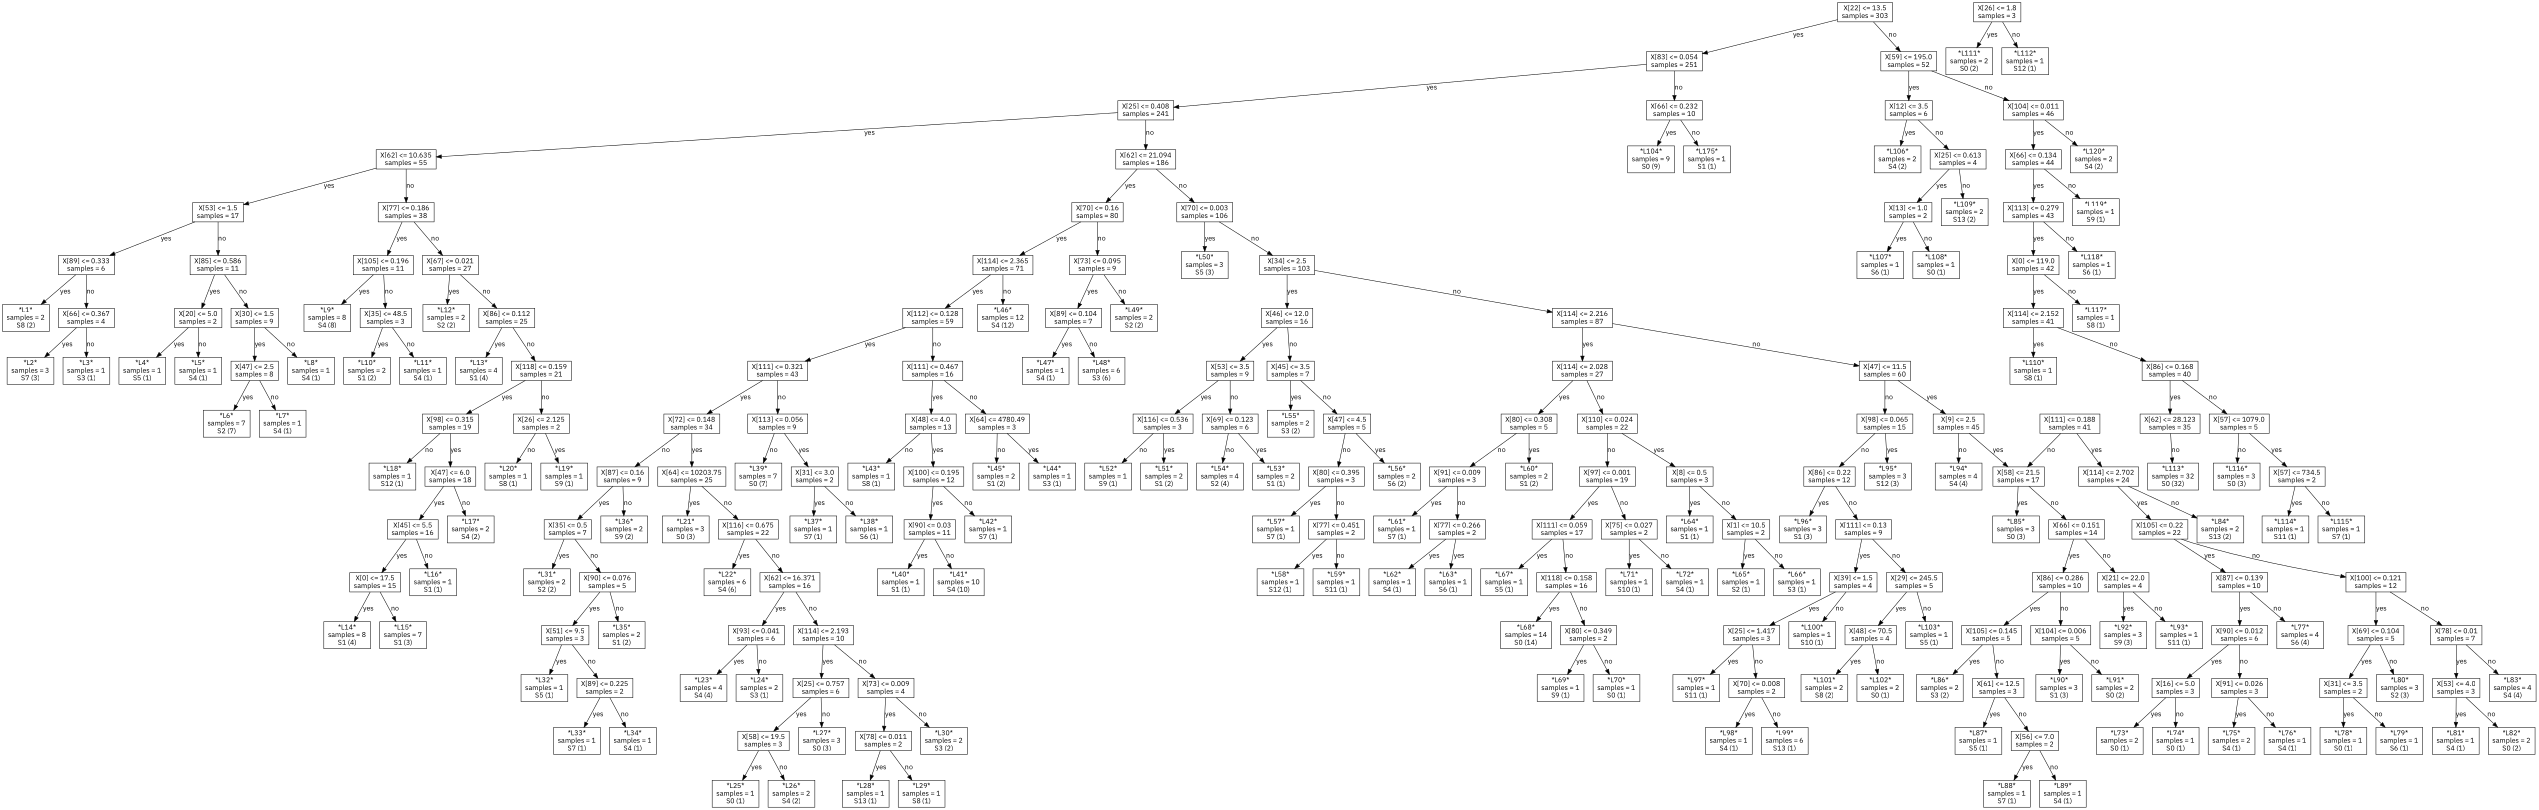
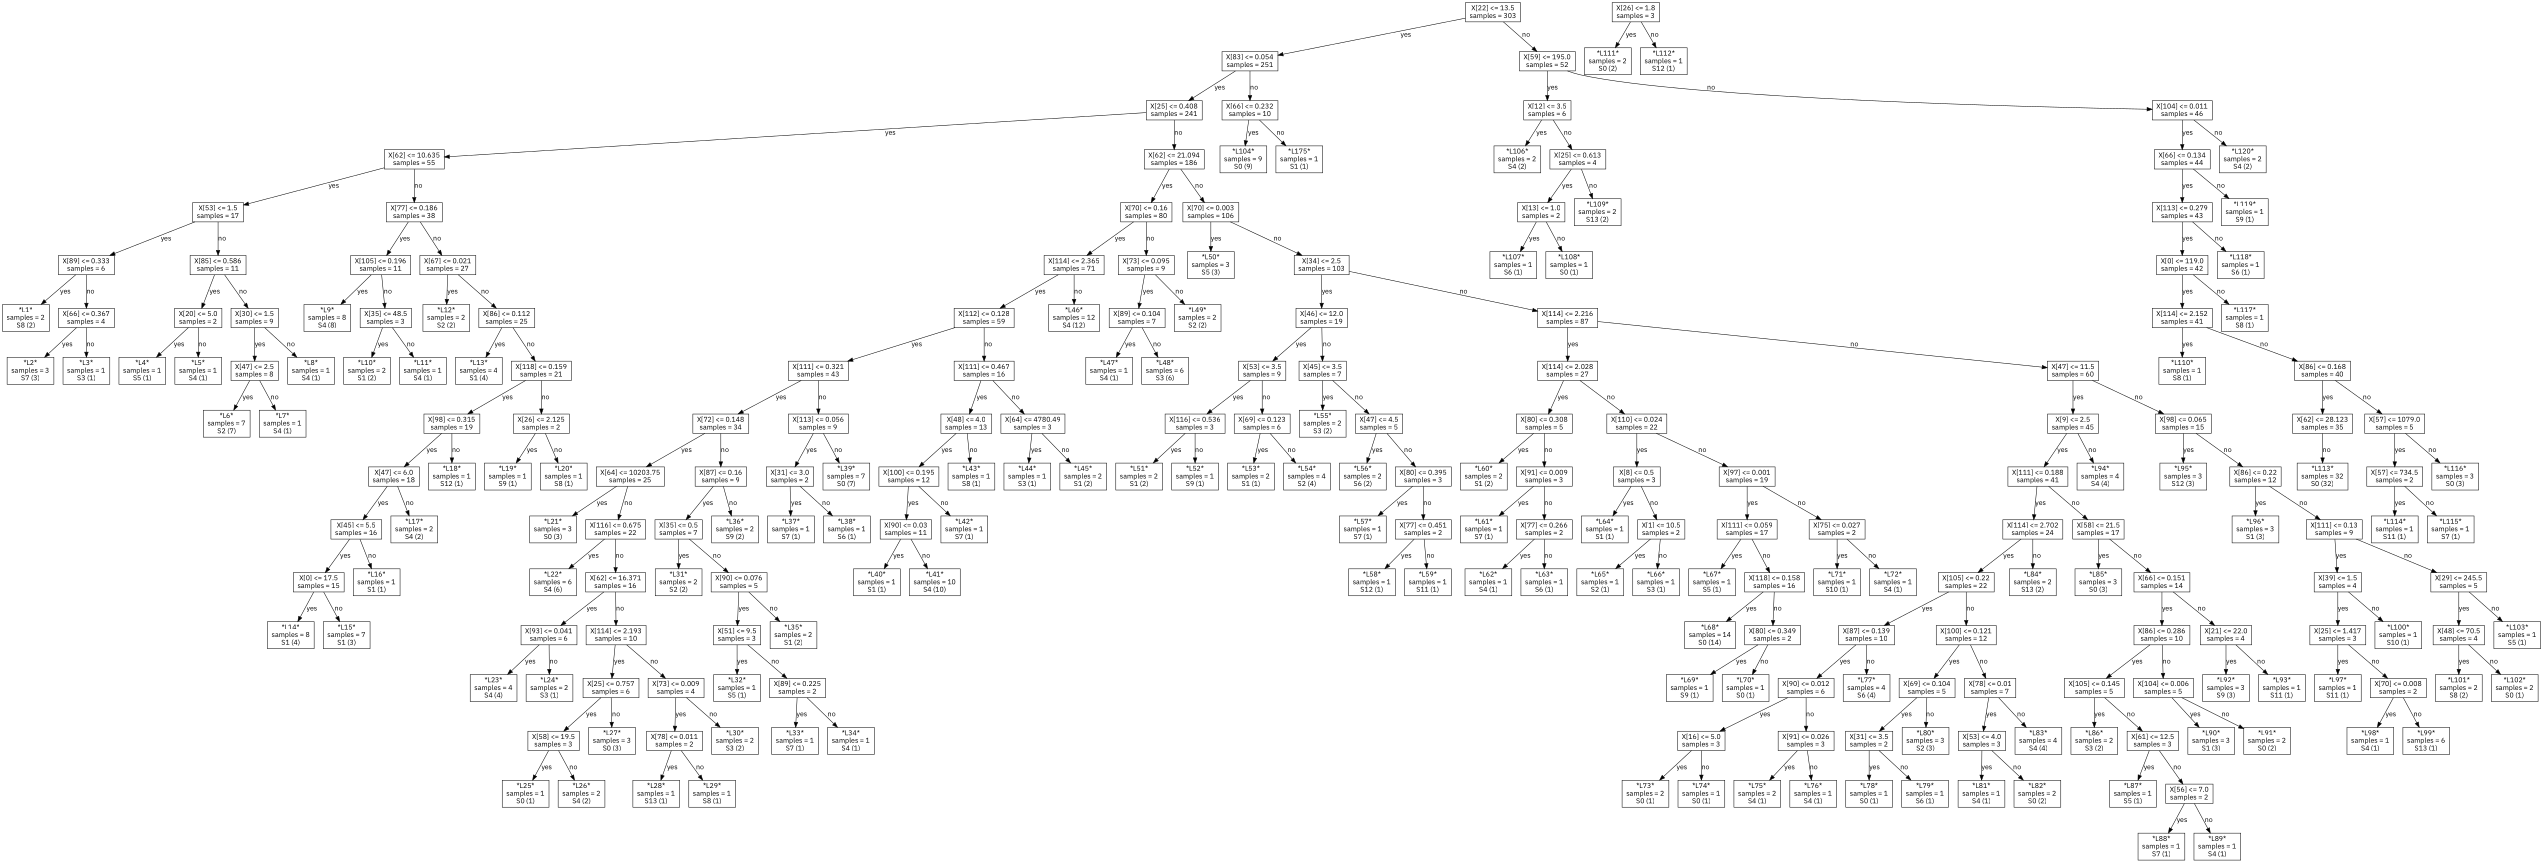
(1287, 318) -> (1322, 318)
(1987, 448) -> (2057, 448)
(1459, 556) -> (1548, 556)
